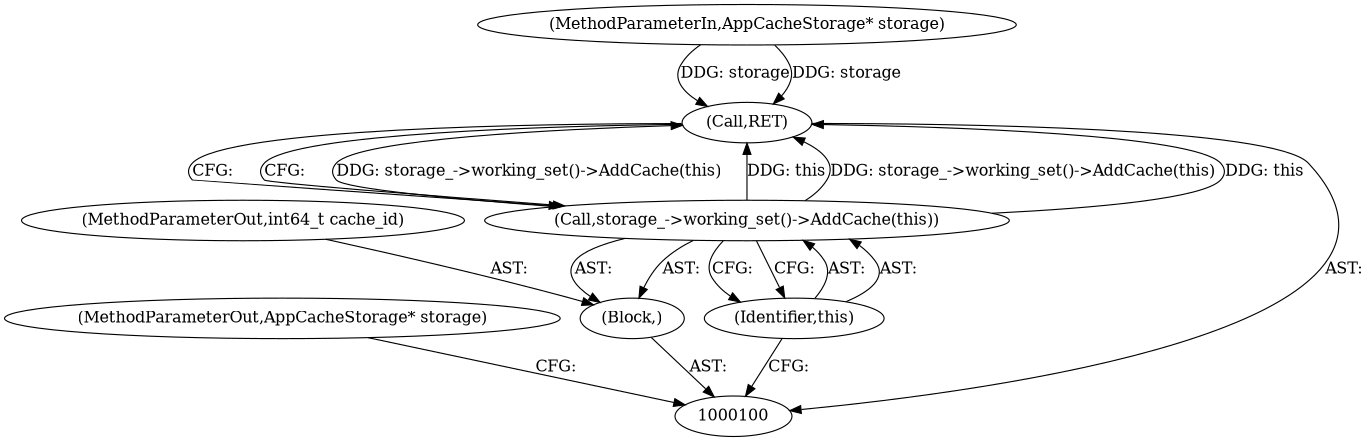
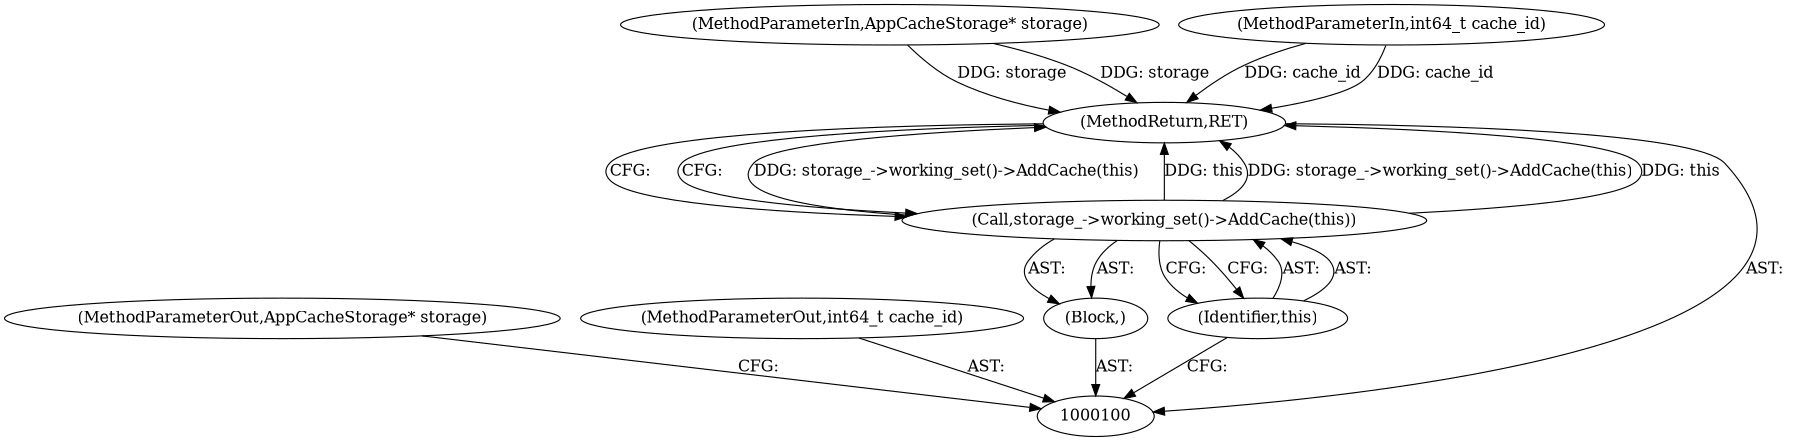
none -> (1392, 25)
(747, 123) -> (1164, 123)
(455, 269) -> (951, 368)
